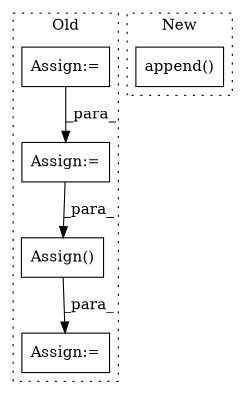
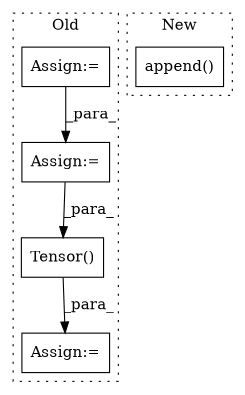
(62, 258) -> (62, 258)
